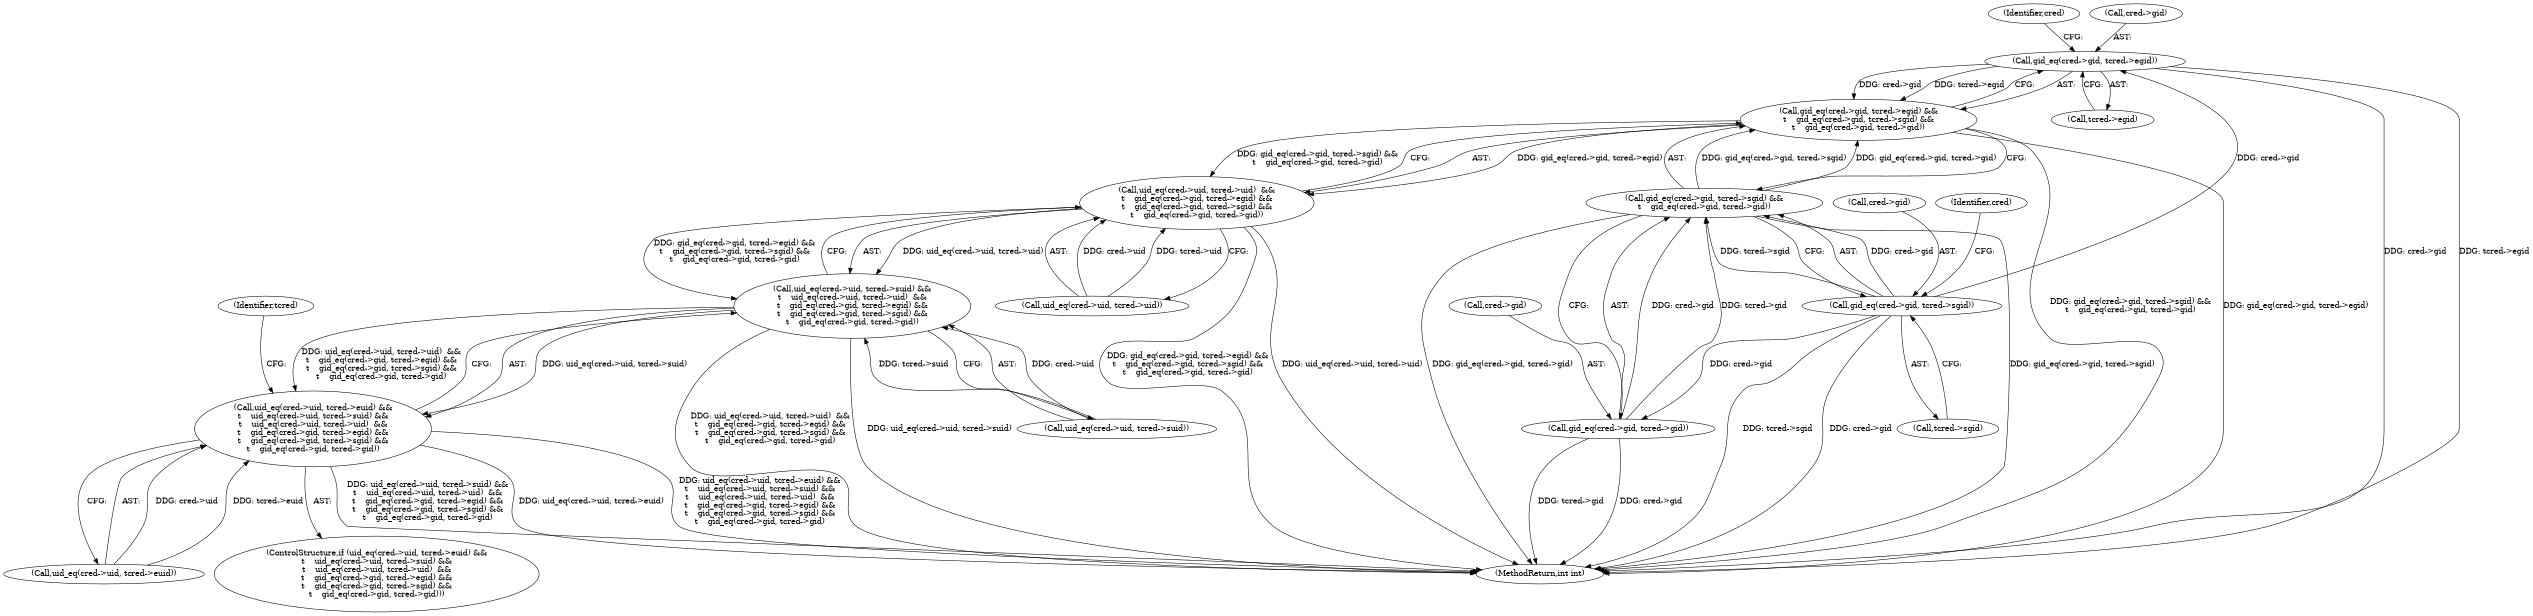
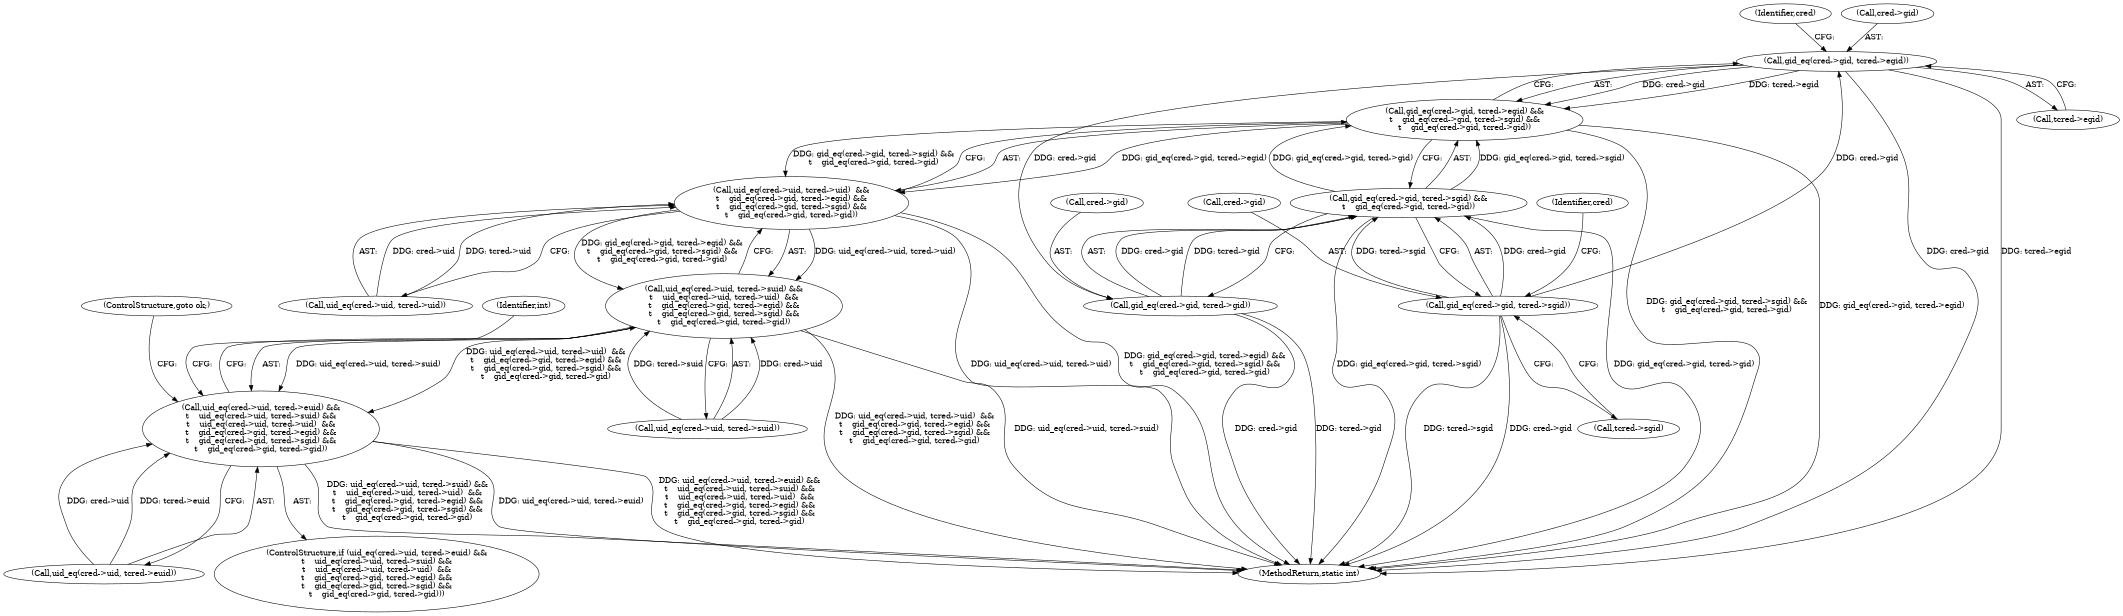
none -> (157, 306)
(266, 306) -> (524, 306)
(1744, 341) -> (1289, 95)
(1922, 365) -> (1545, 365)
(1540, 574) -> (1309, 574)
